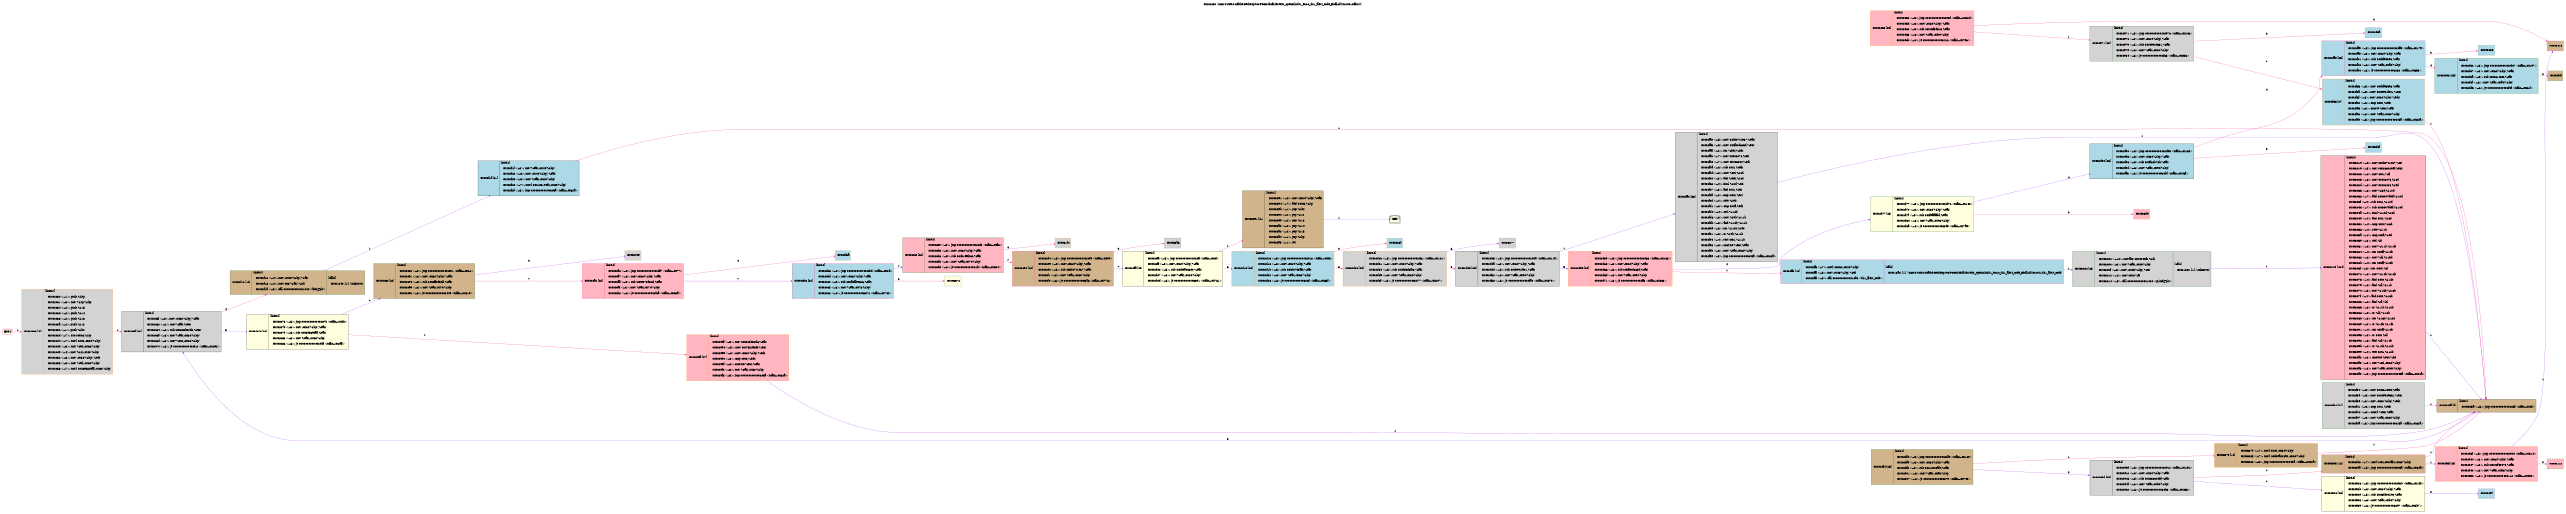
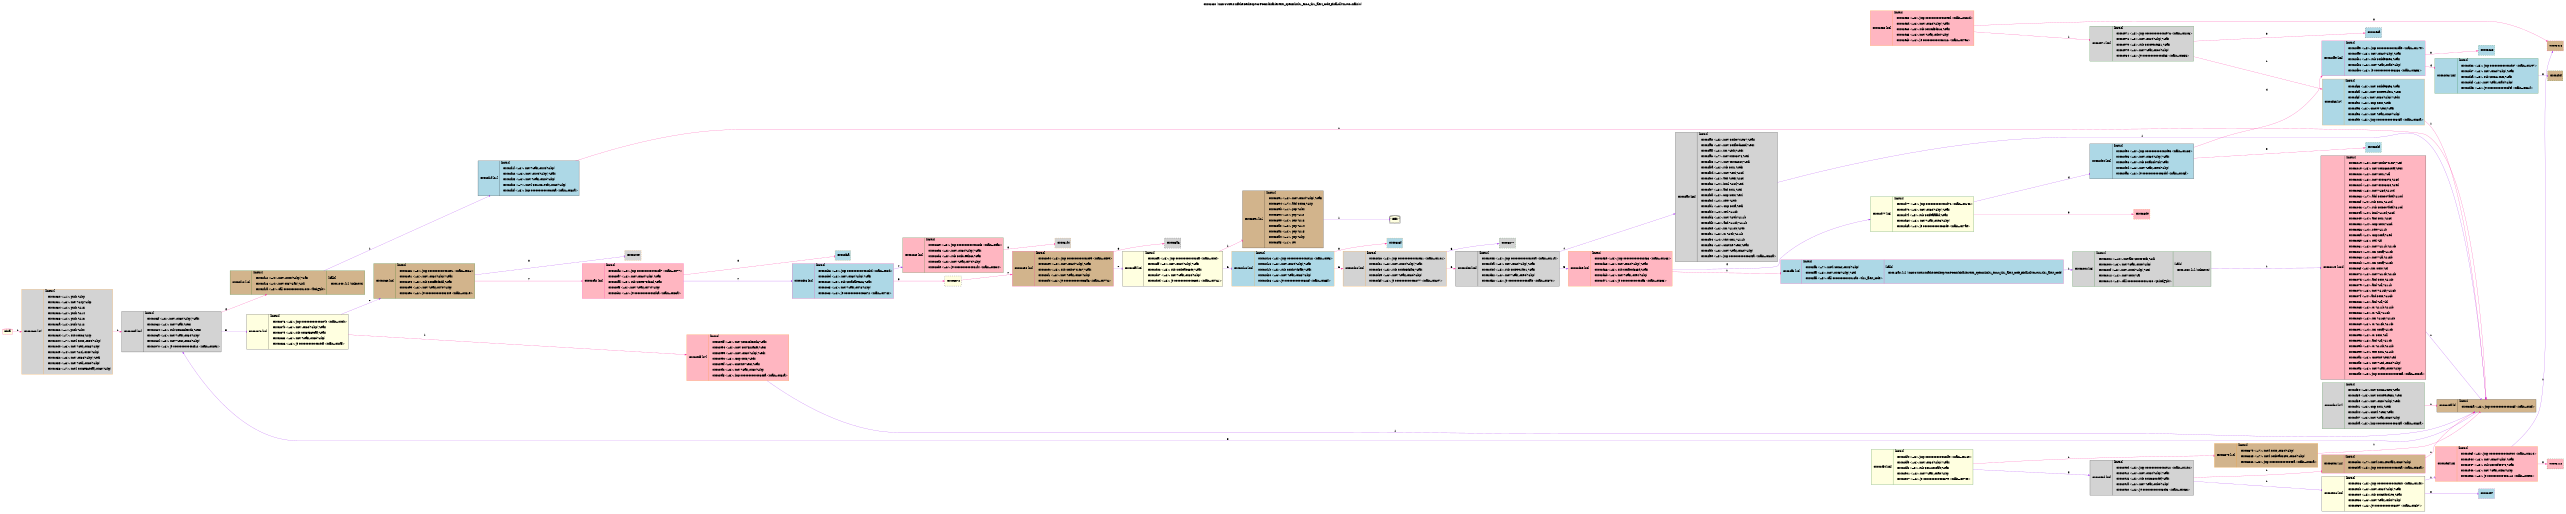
(1007, 262) -> (986, 277)
(8, 332) -> (8, 332)
(2430, 464) -> (2430, 479)
(1922, 467) -> (1922, 467)
